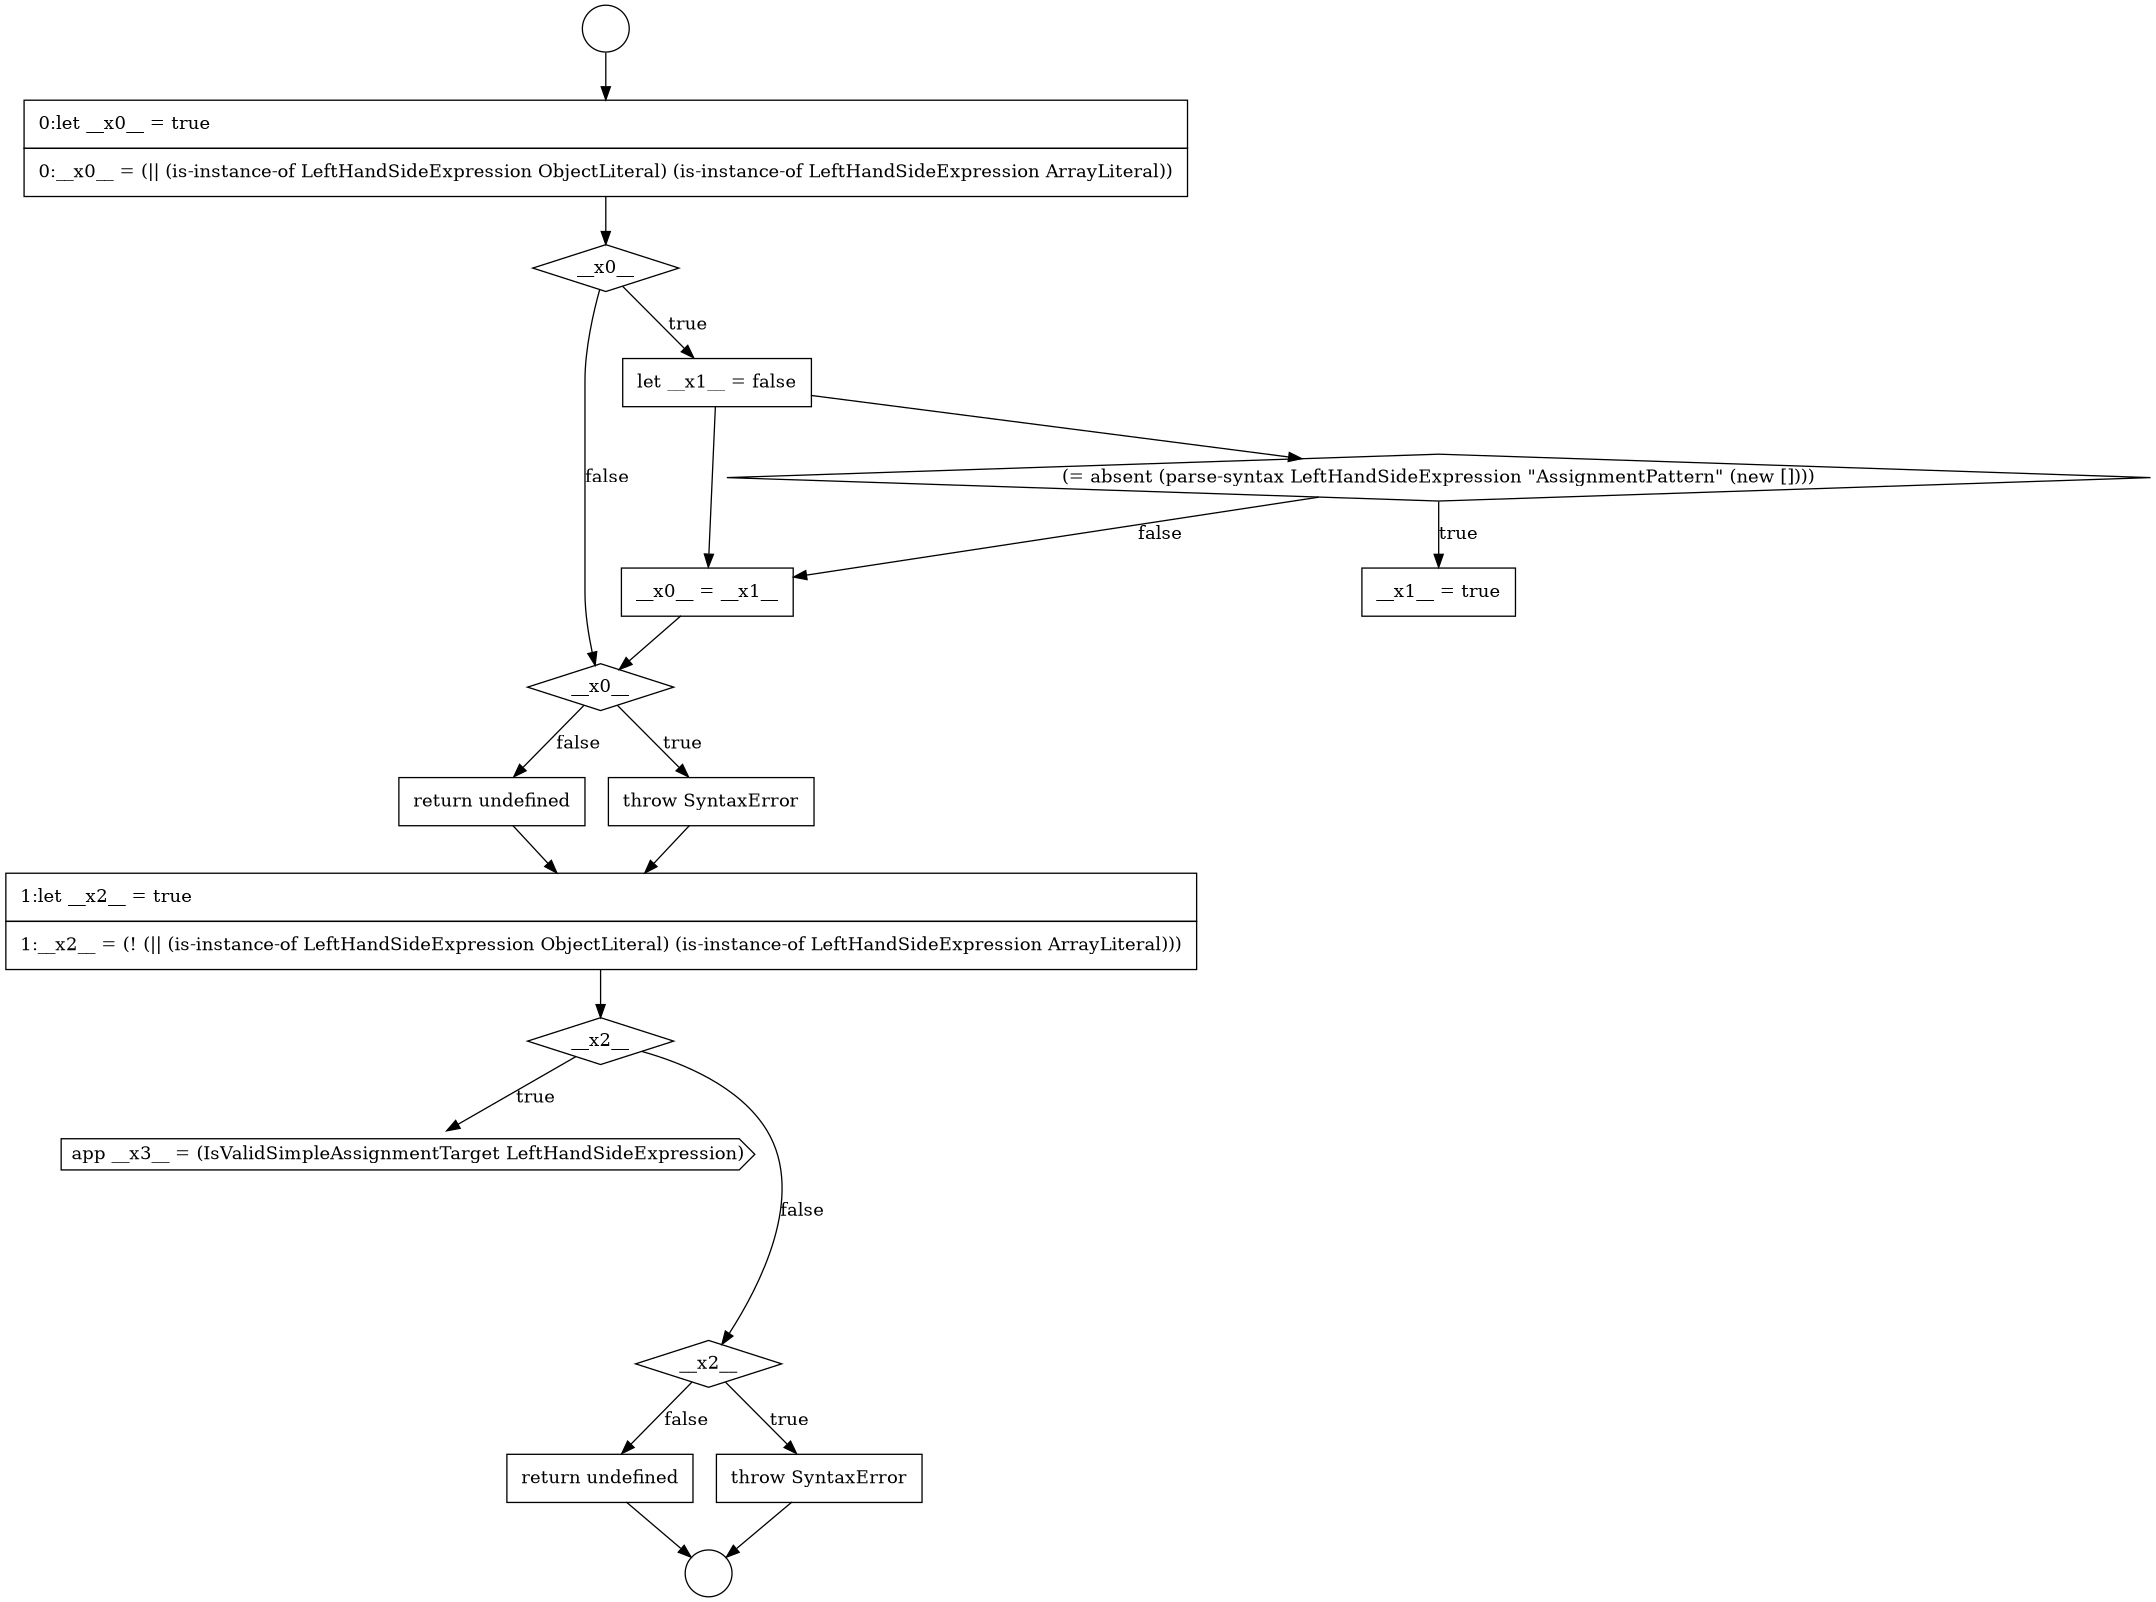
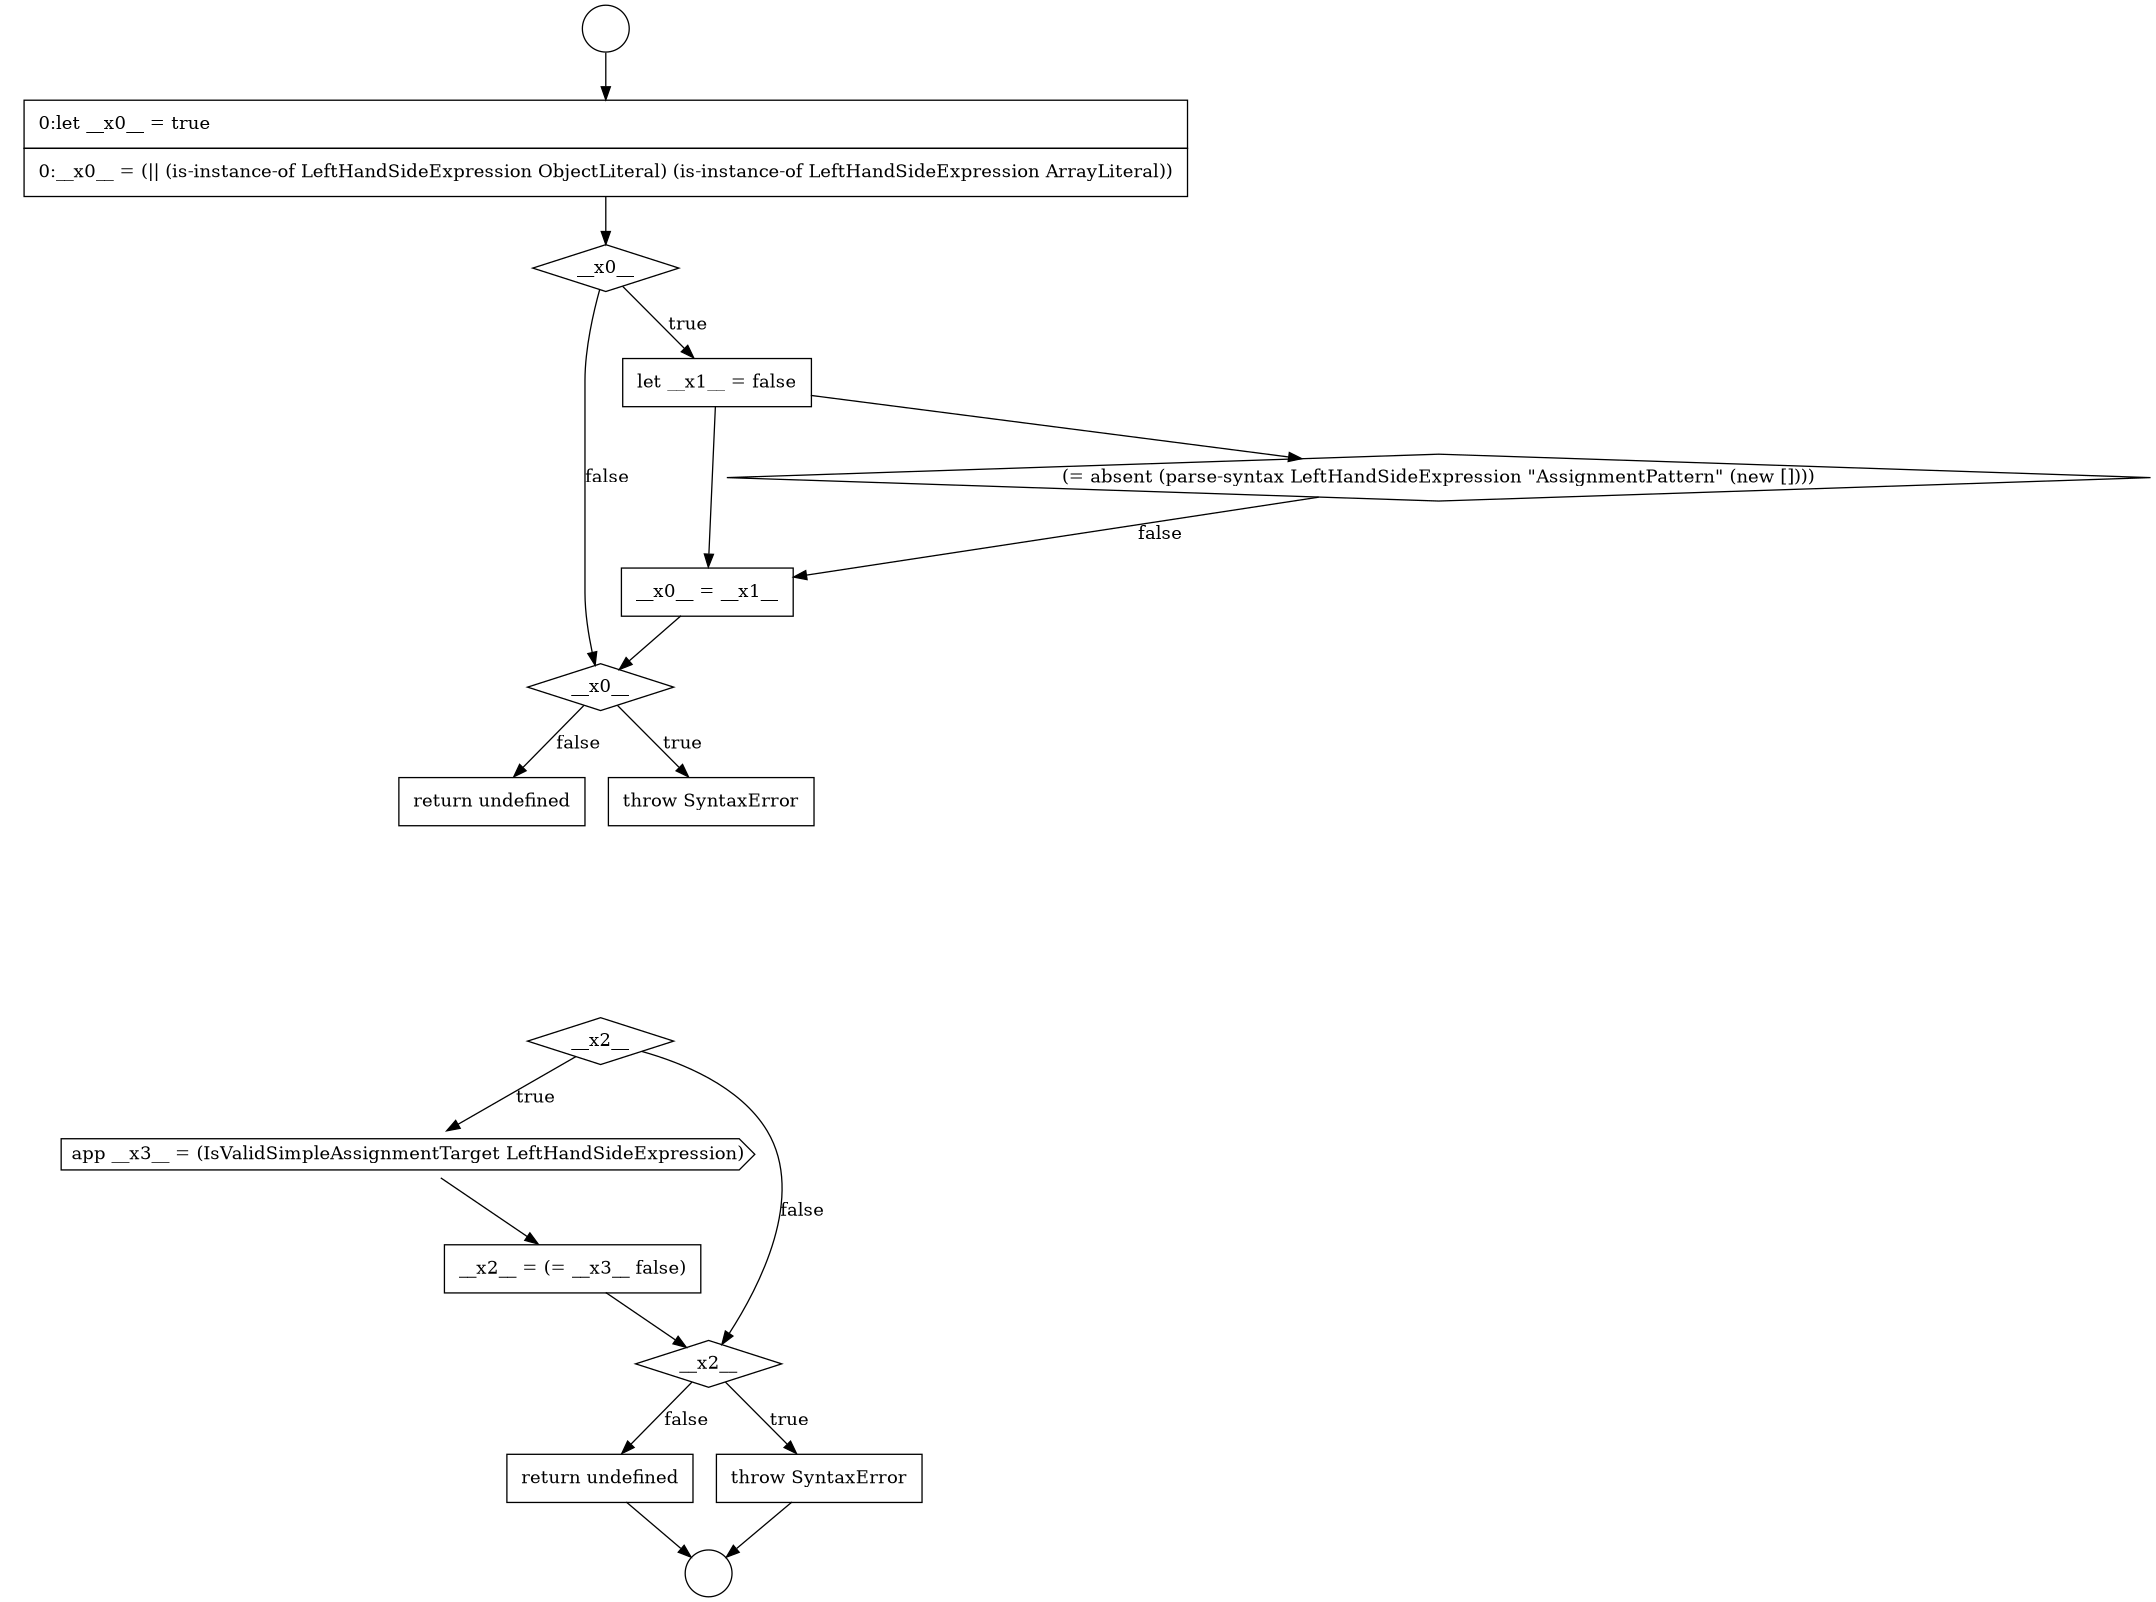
(1439, 591) -> none
(601, 921) -> none
none -> (572, 1268)
